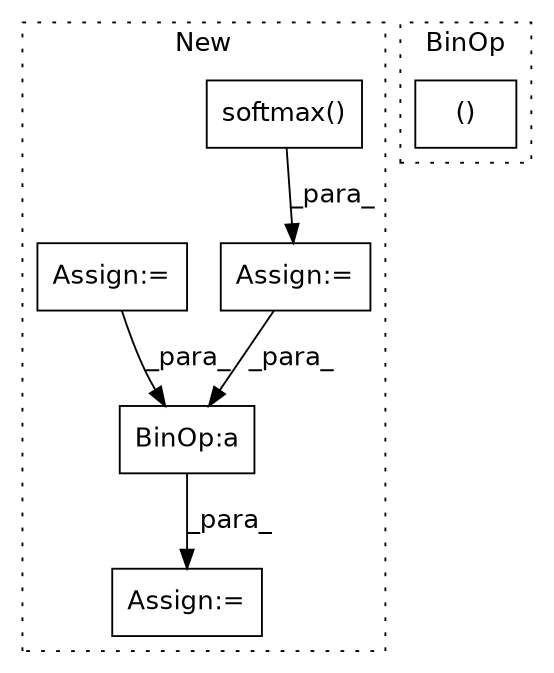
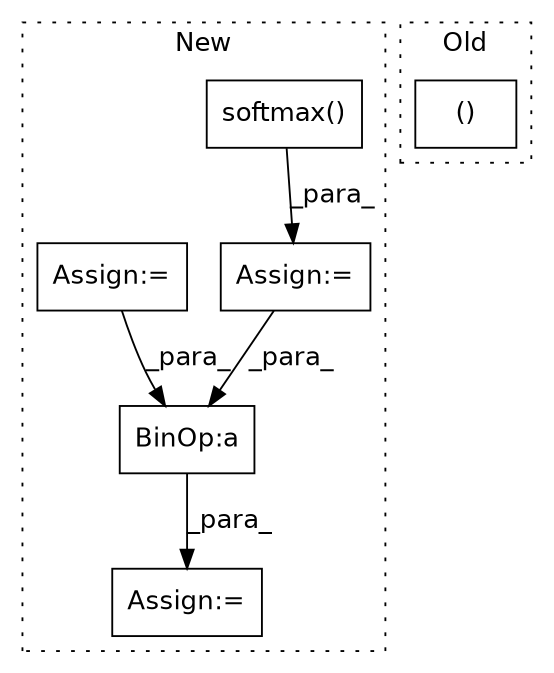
(466, 44) -> (466, 44)
